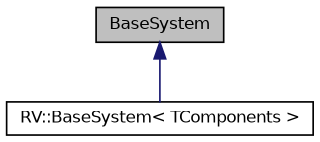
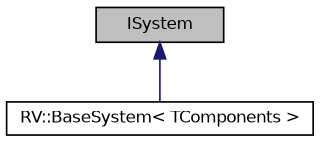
(160, 25) -> (160, 25)
